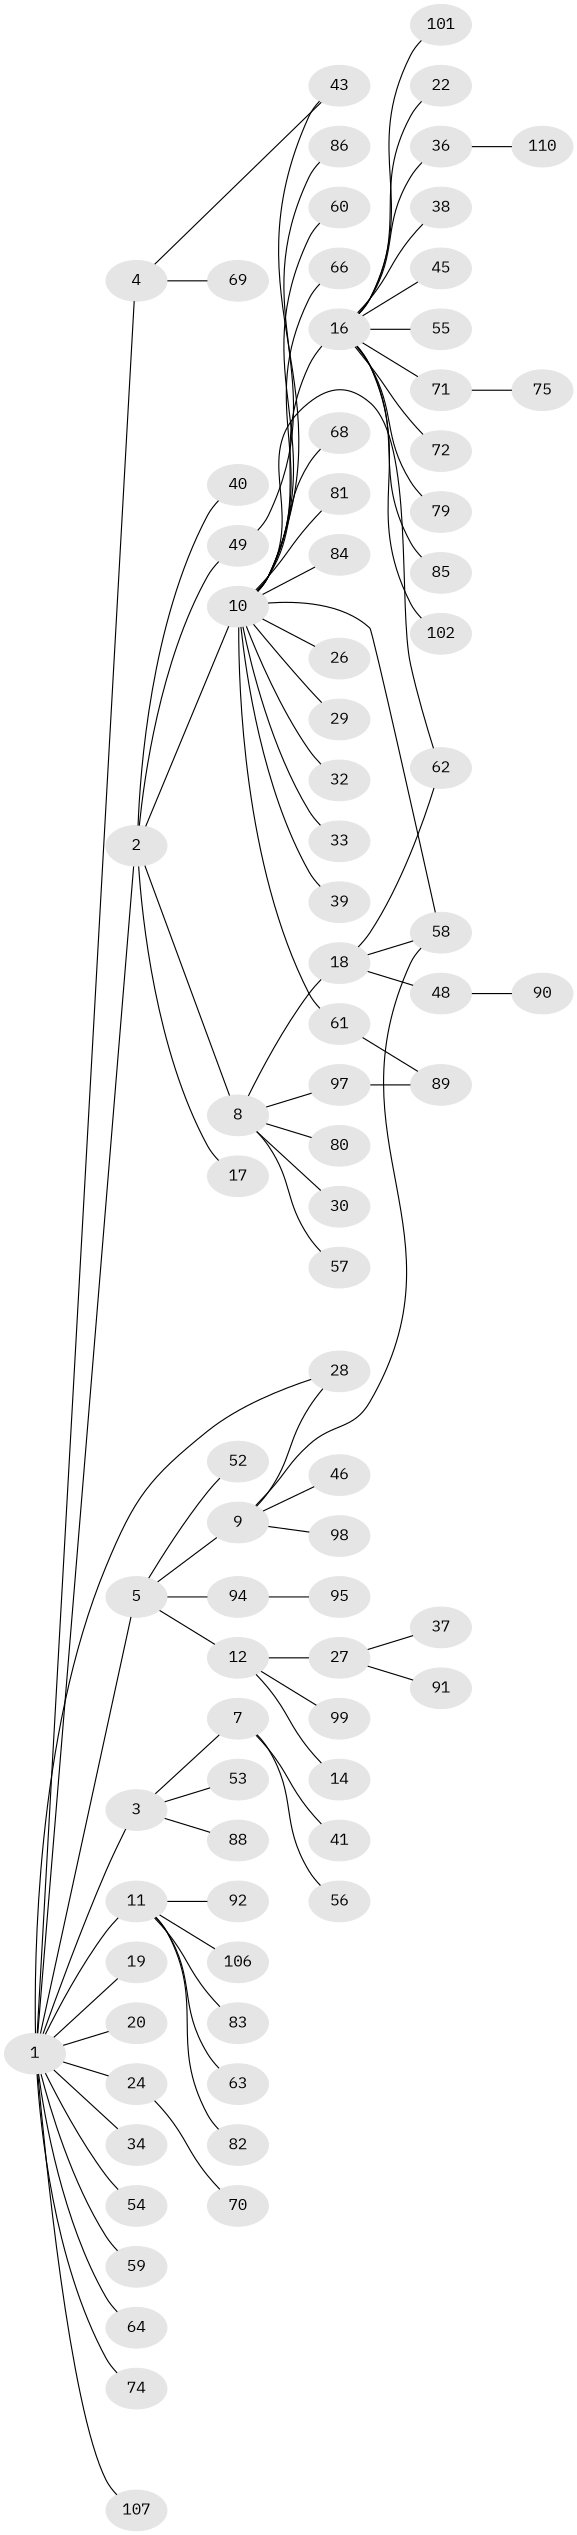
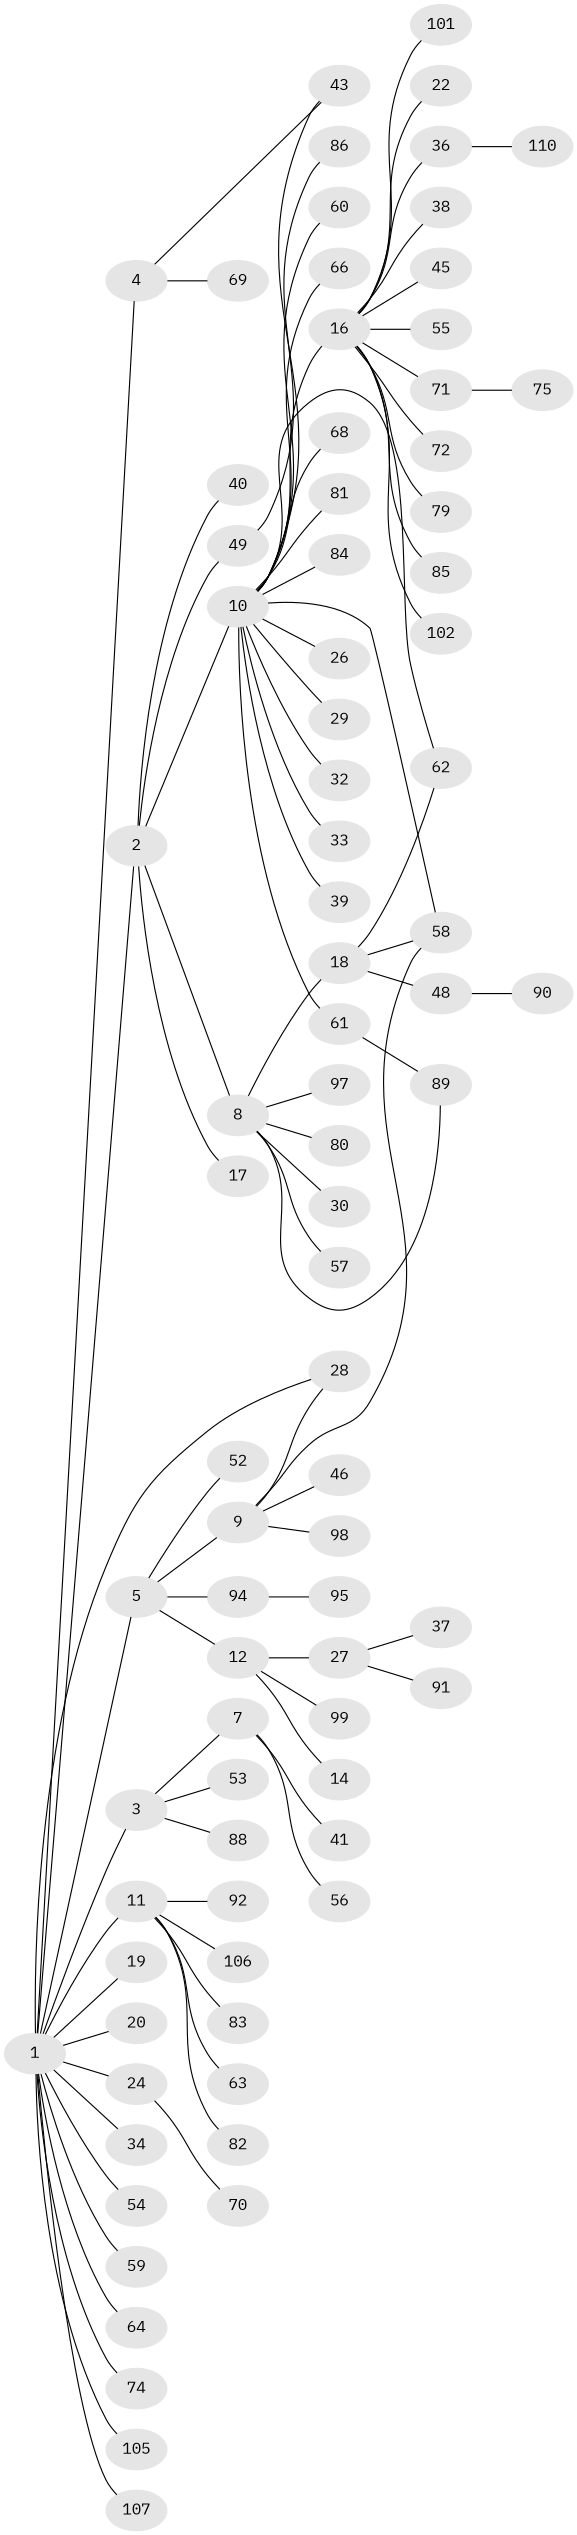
(391, 1085) -> (354, 1307)
none -> (136, 2450)
